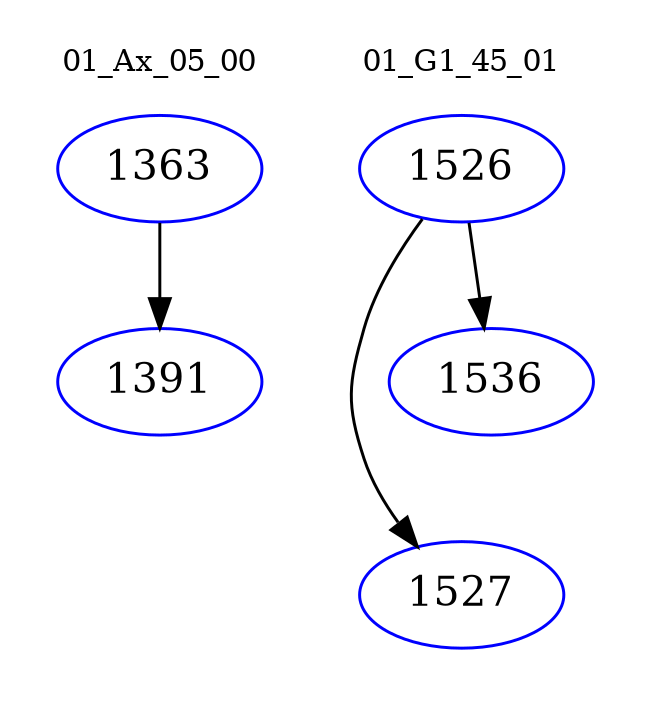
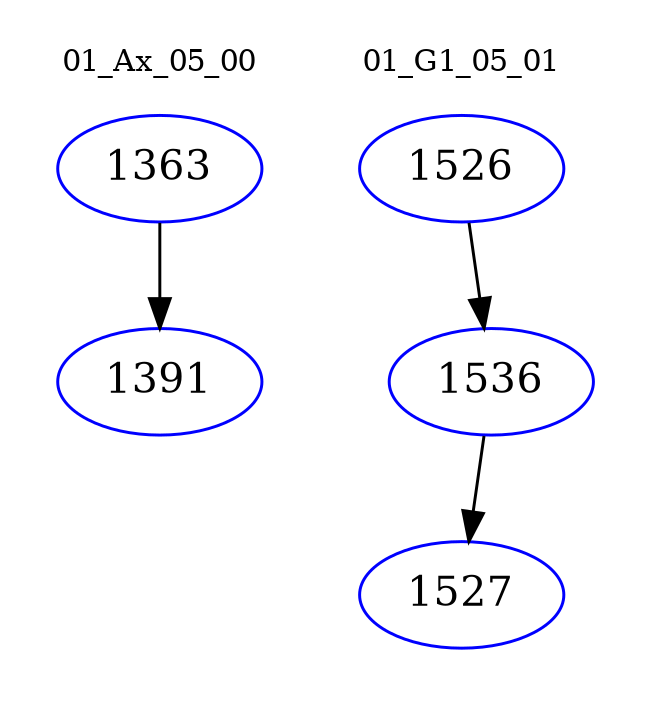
(462, 64) -> (462, 64)
(354, 368) -> (479, 474)
